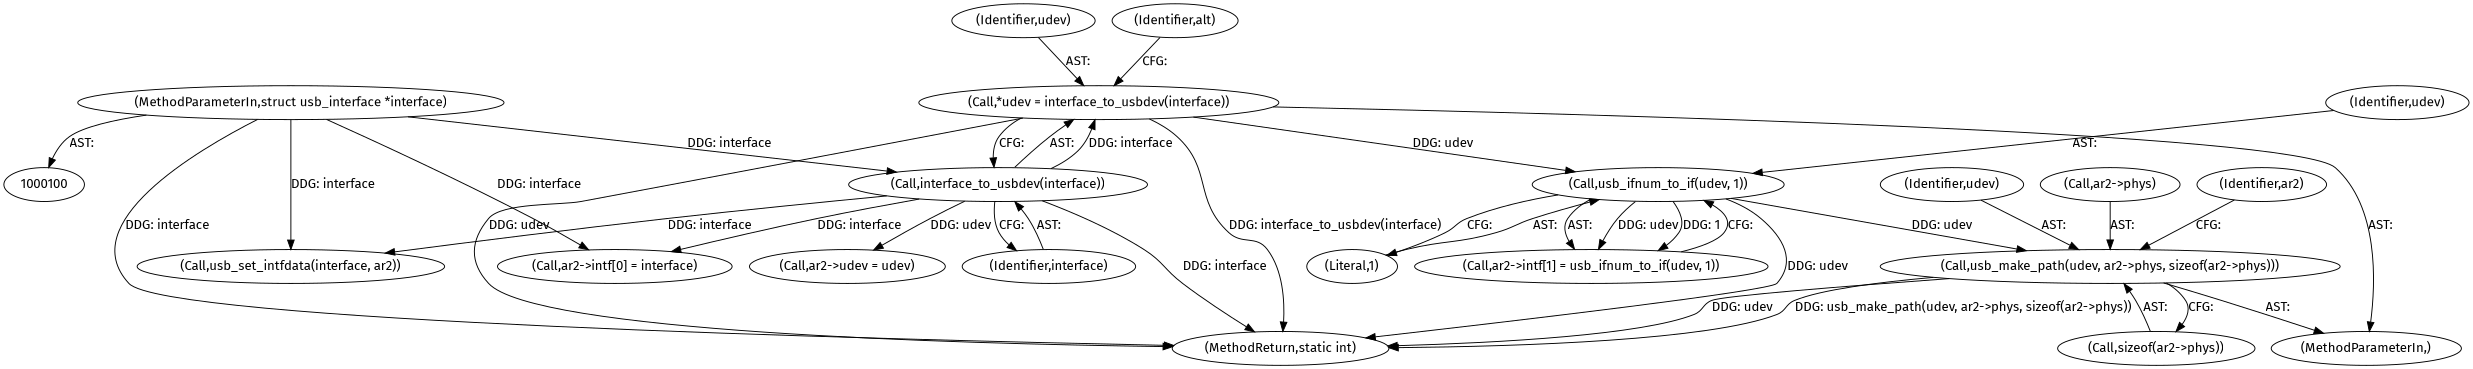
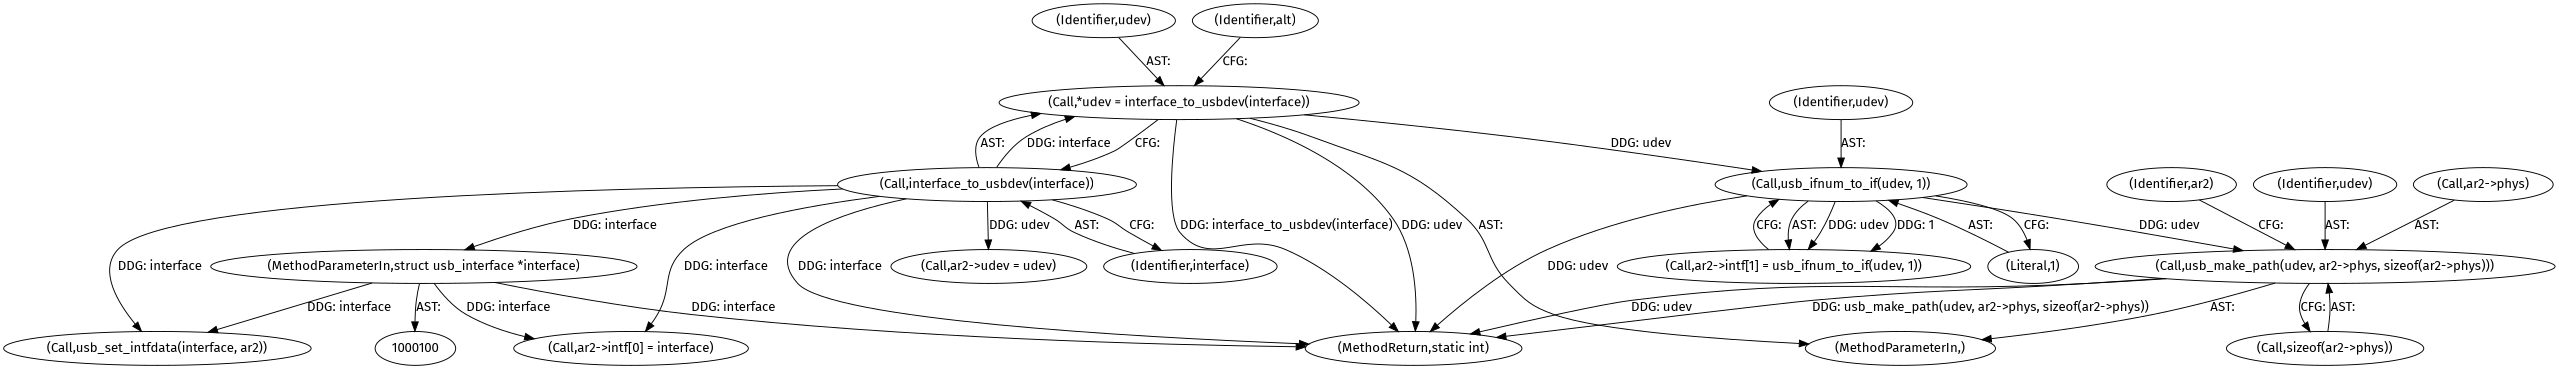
(647, 144) -> (656, 205)
